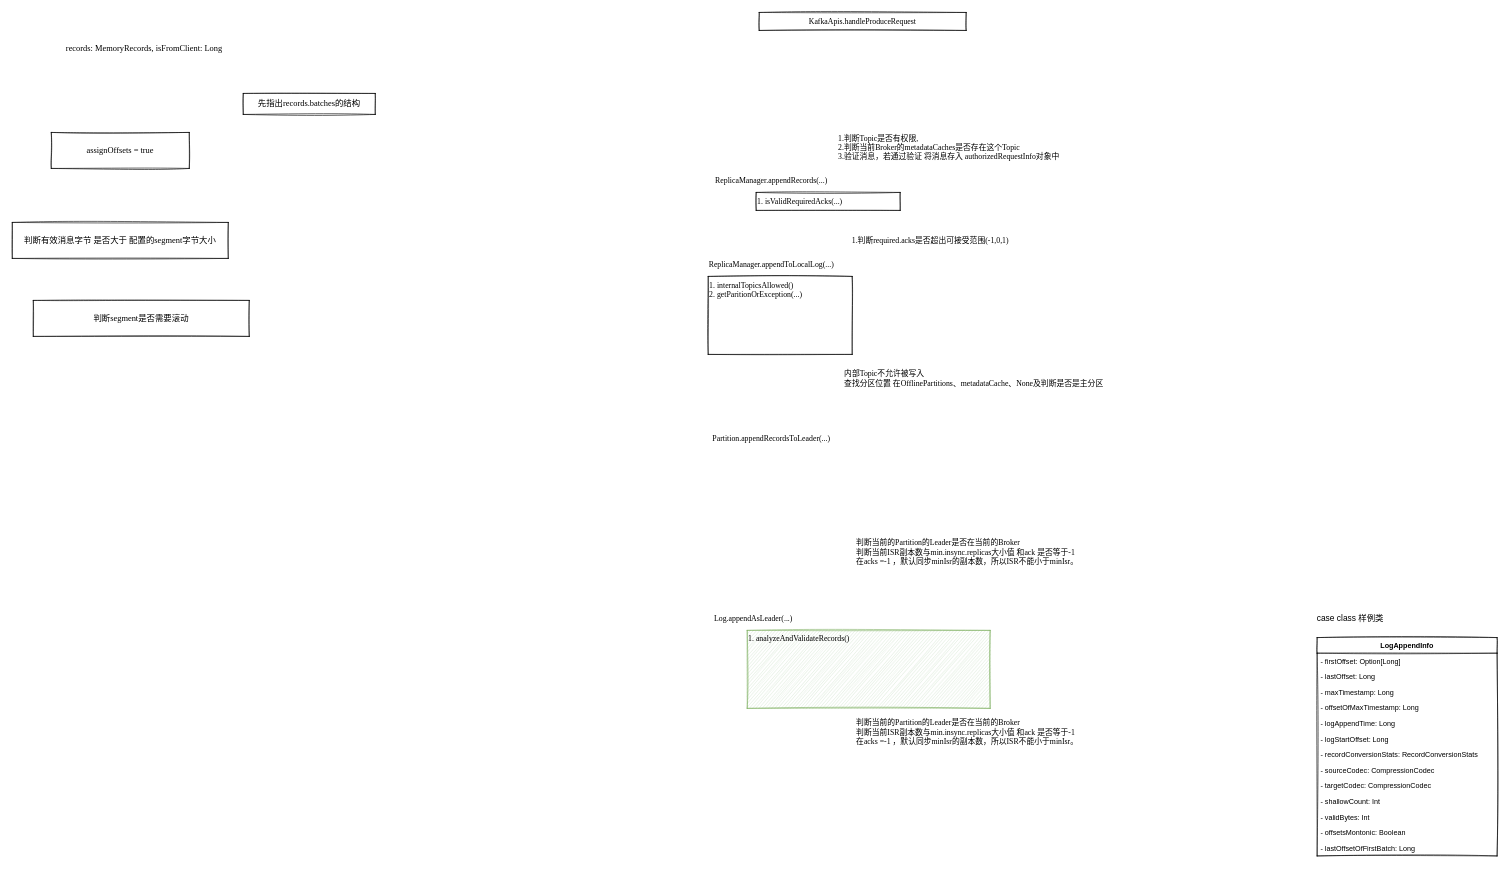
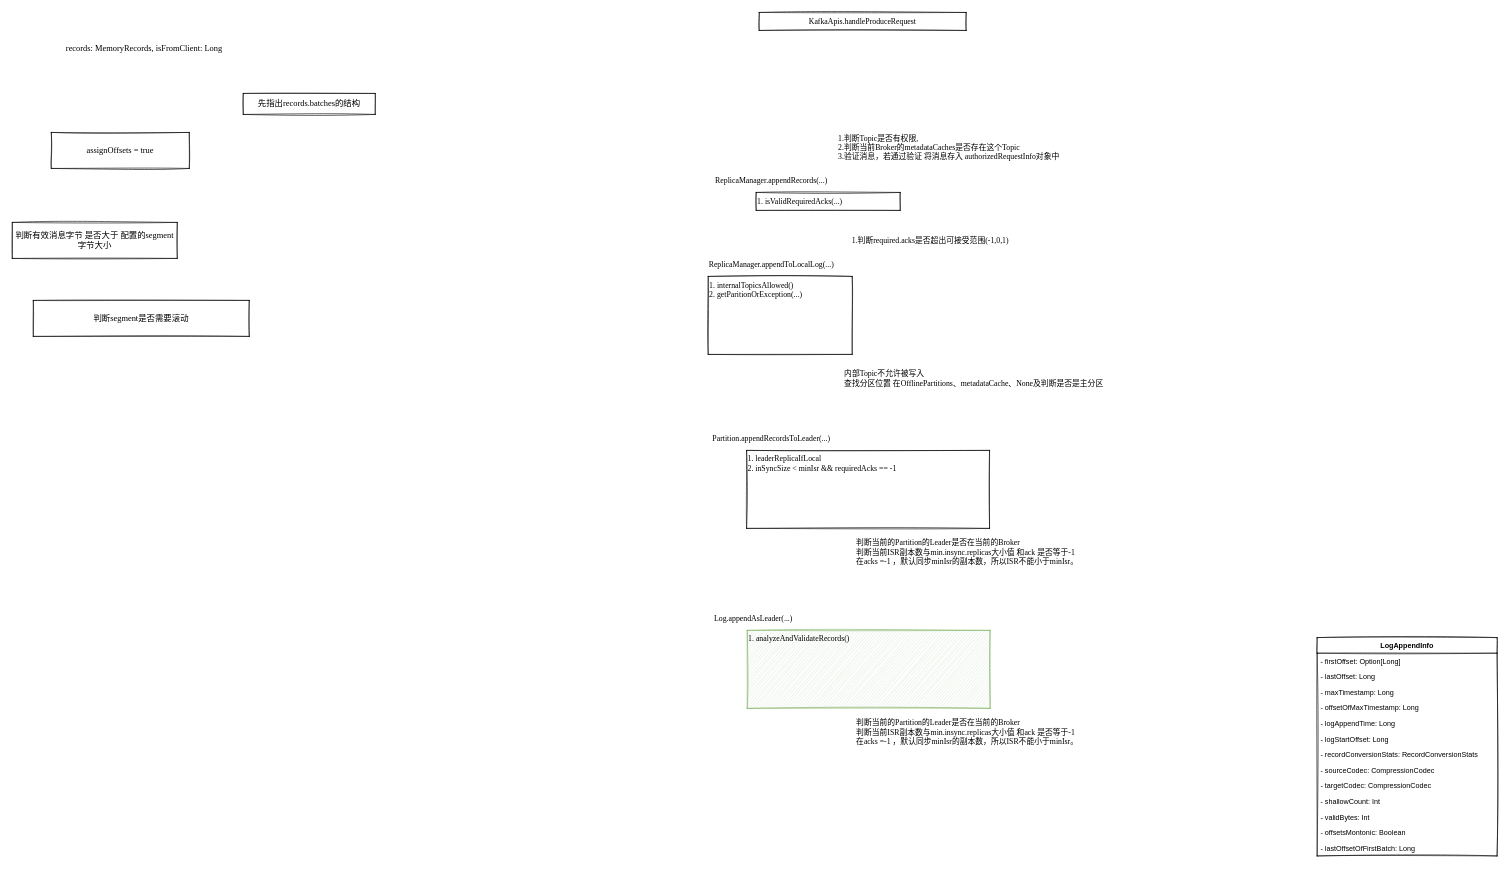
(120, 240) -> (95, 240)
none -> (868, 489)
(1350, 618) -> none
